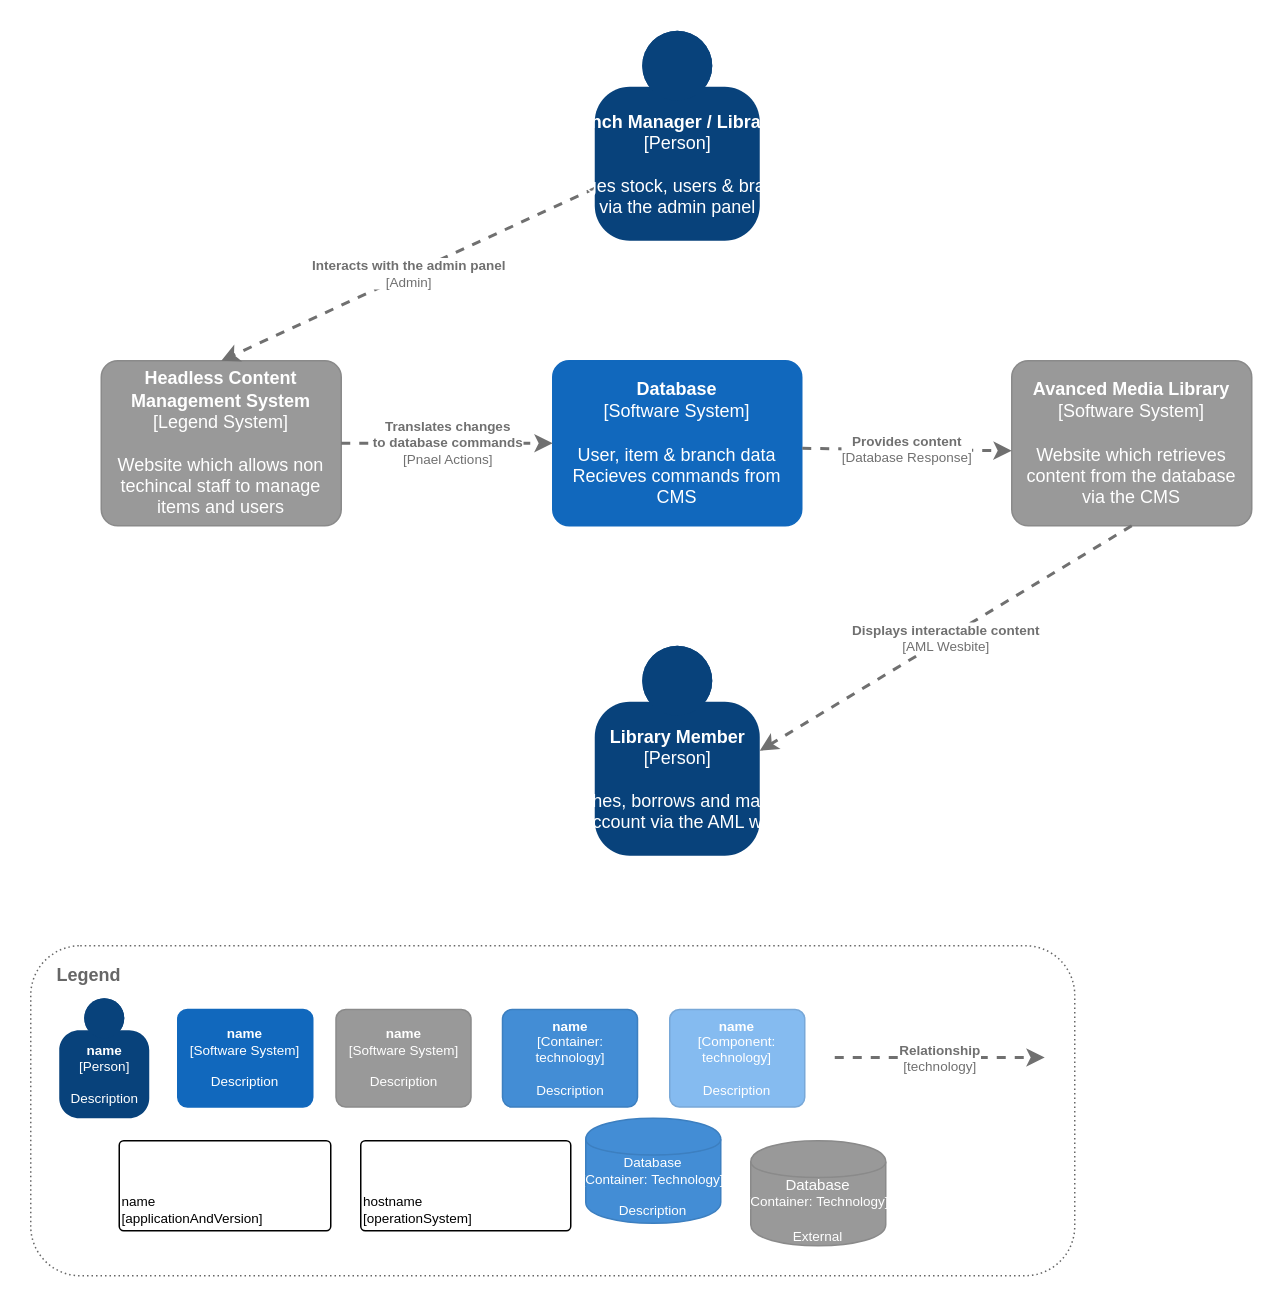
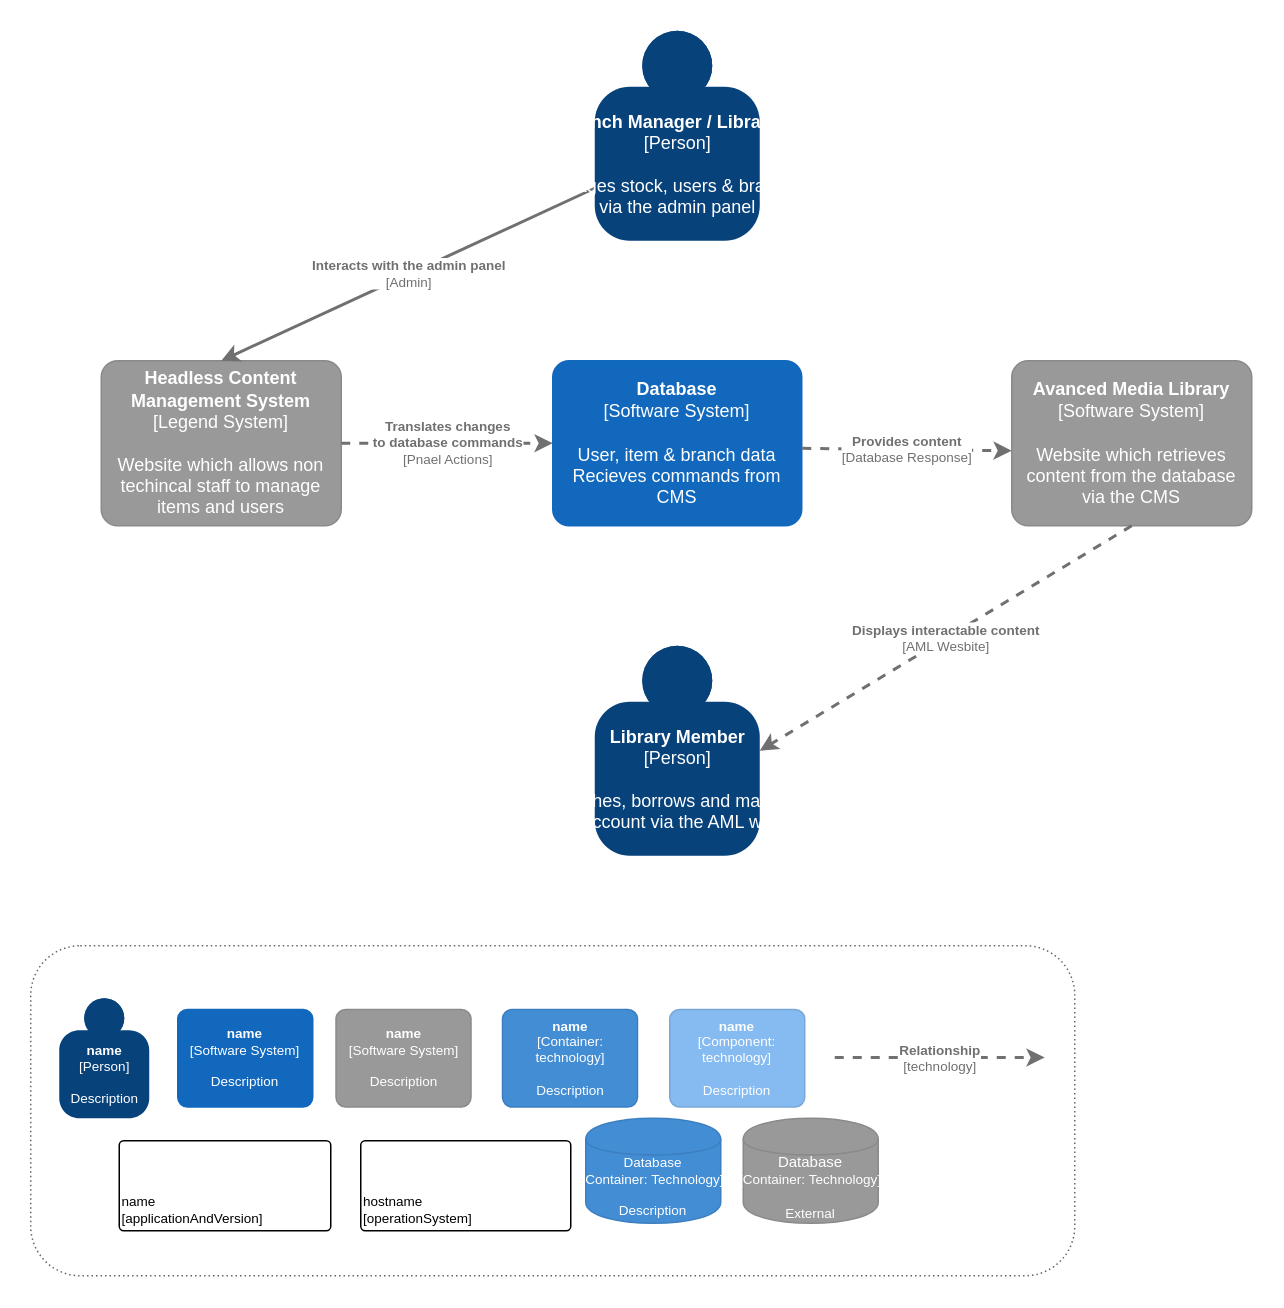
(517, 224) -> (517, 224)
(89, 976) -> none
(818, 1193) -> (811, 1171)
